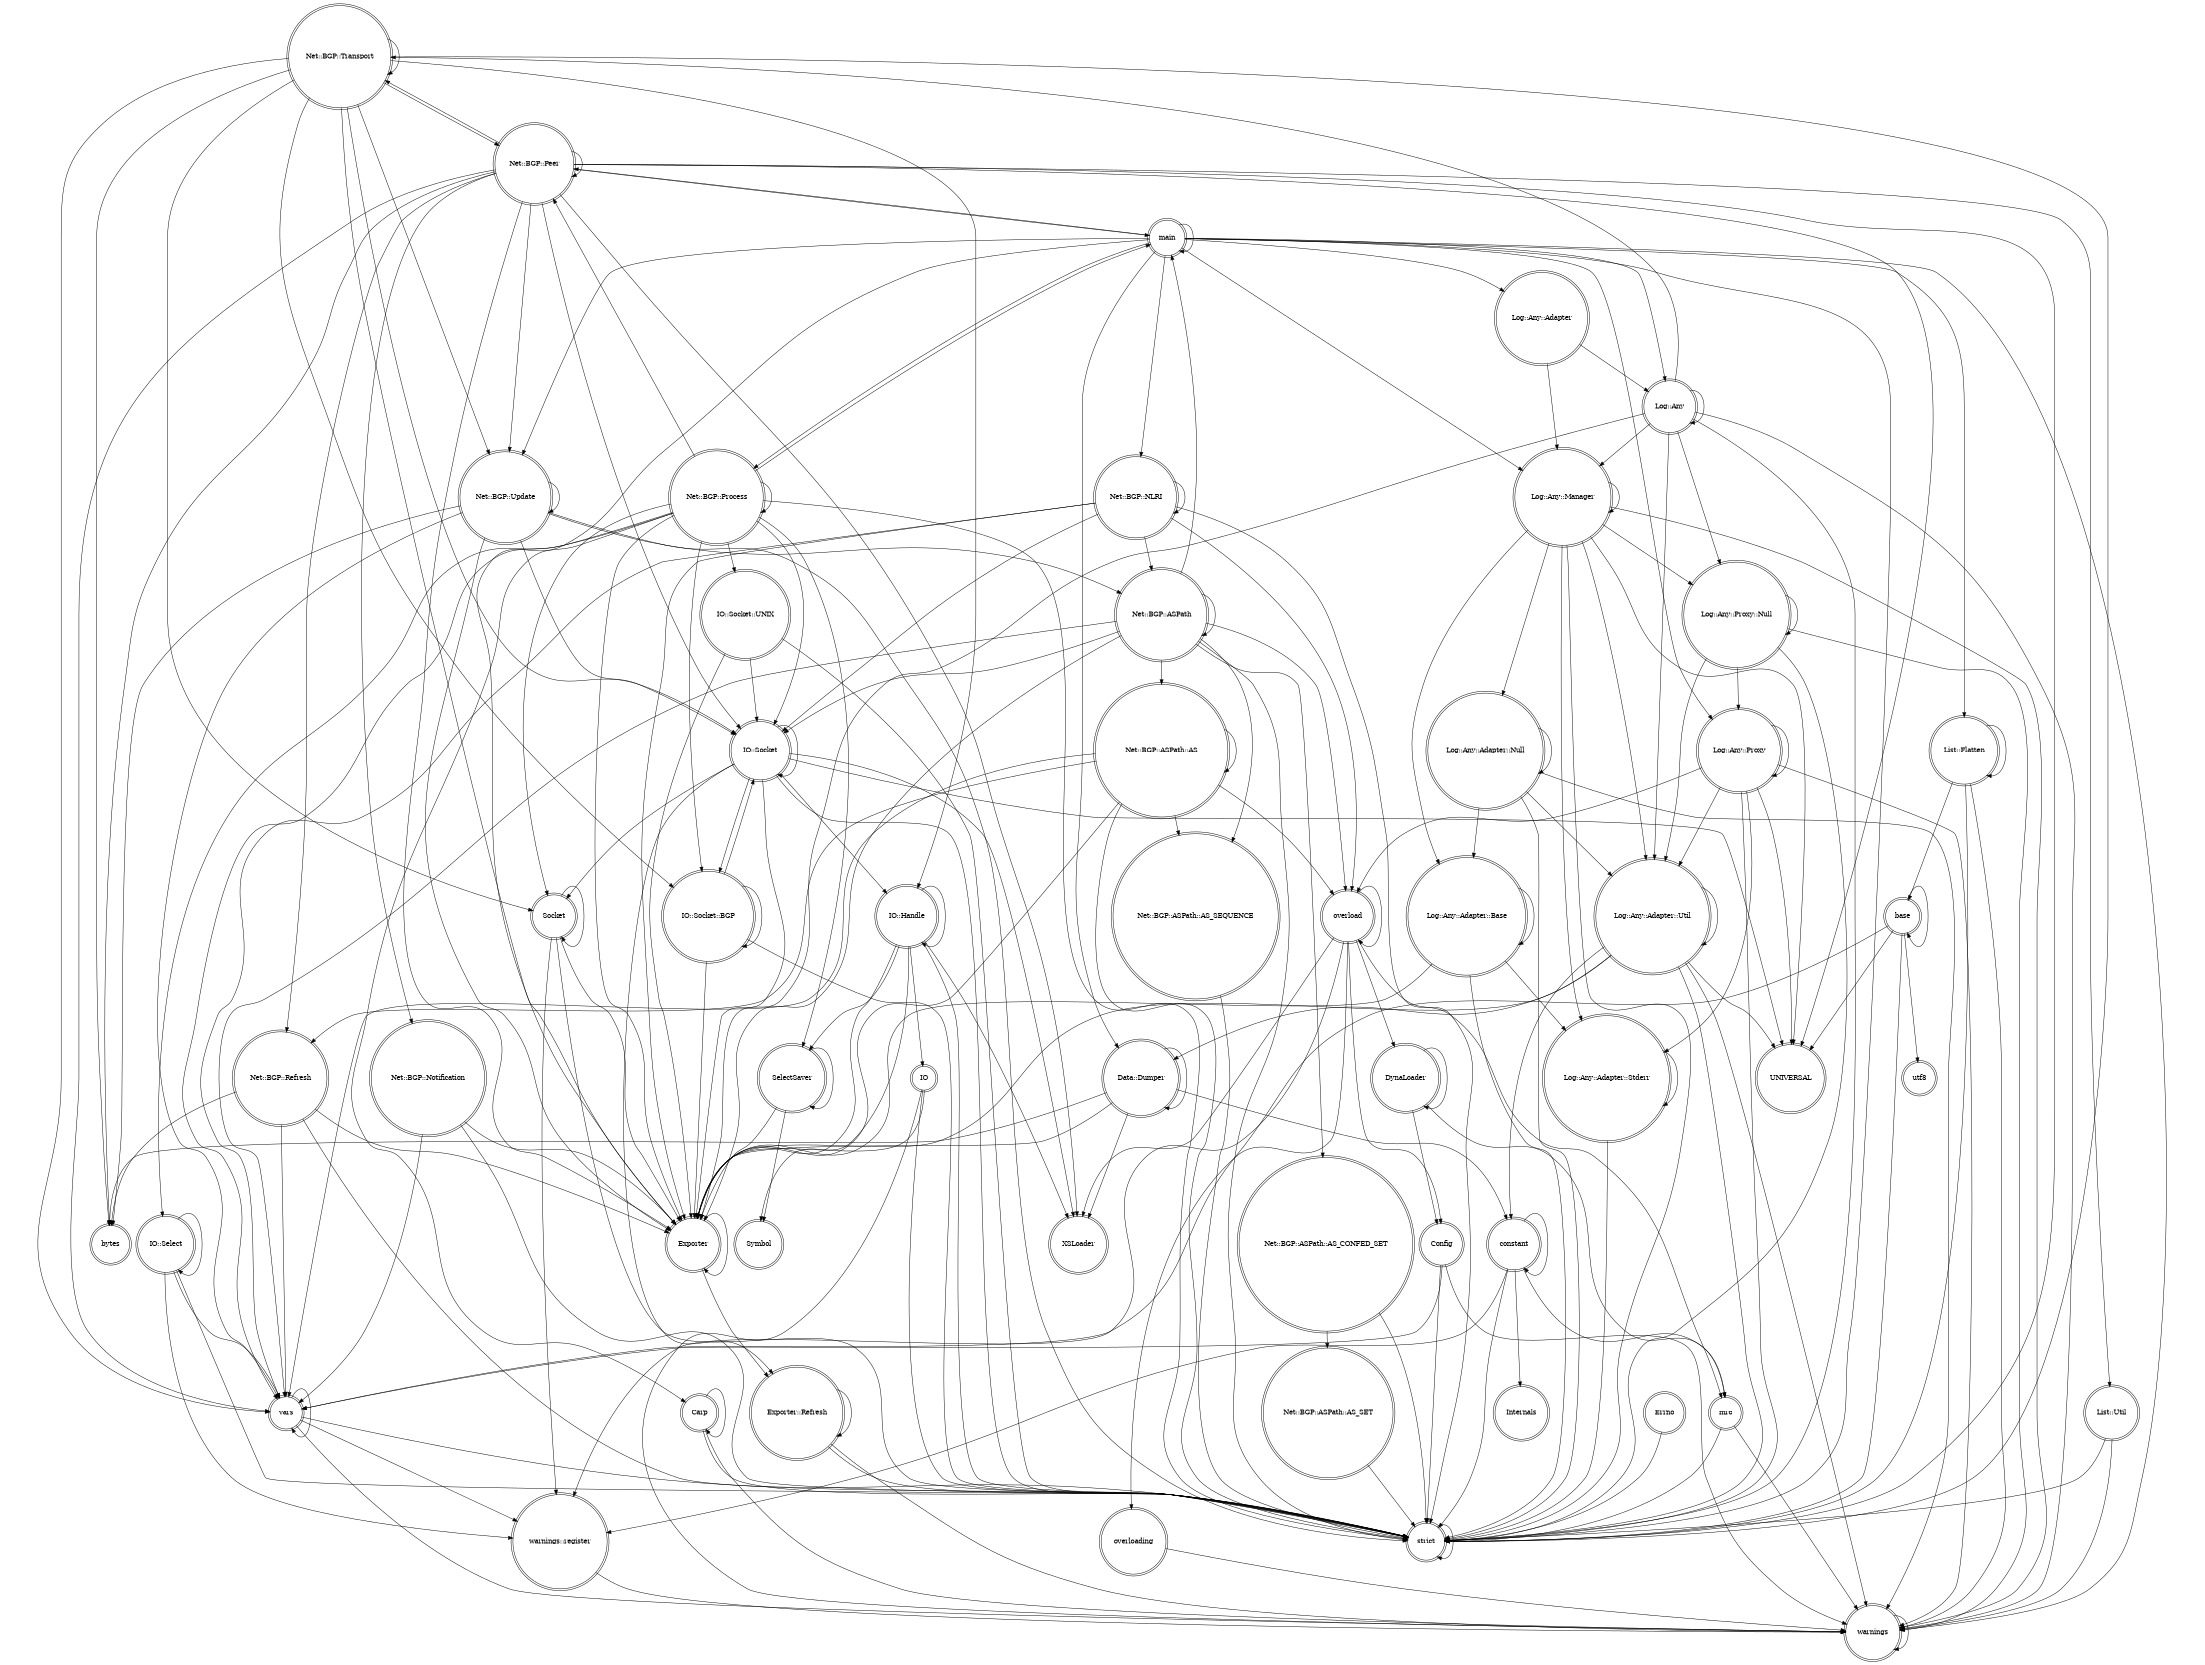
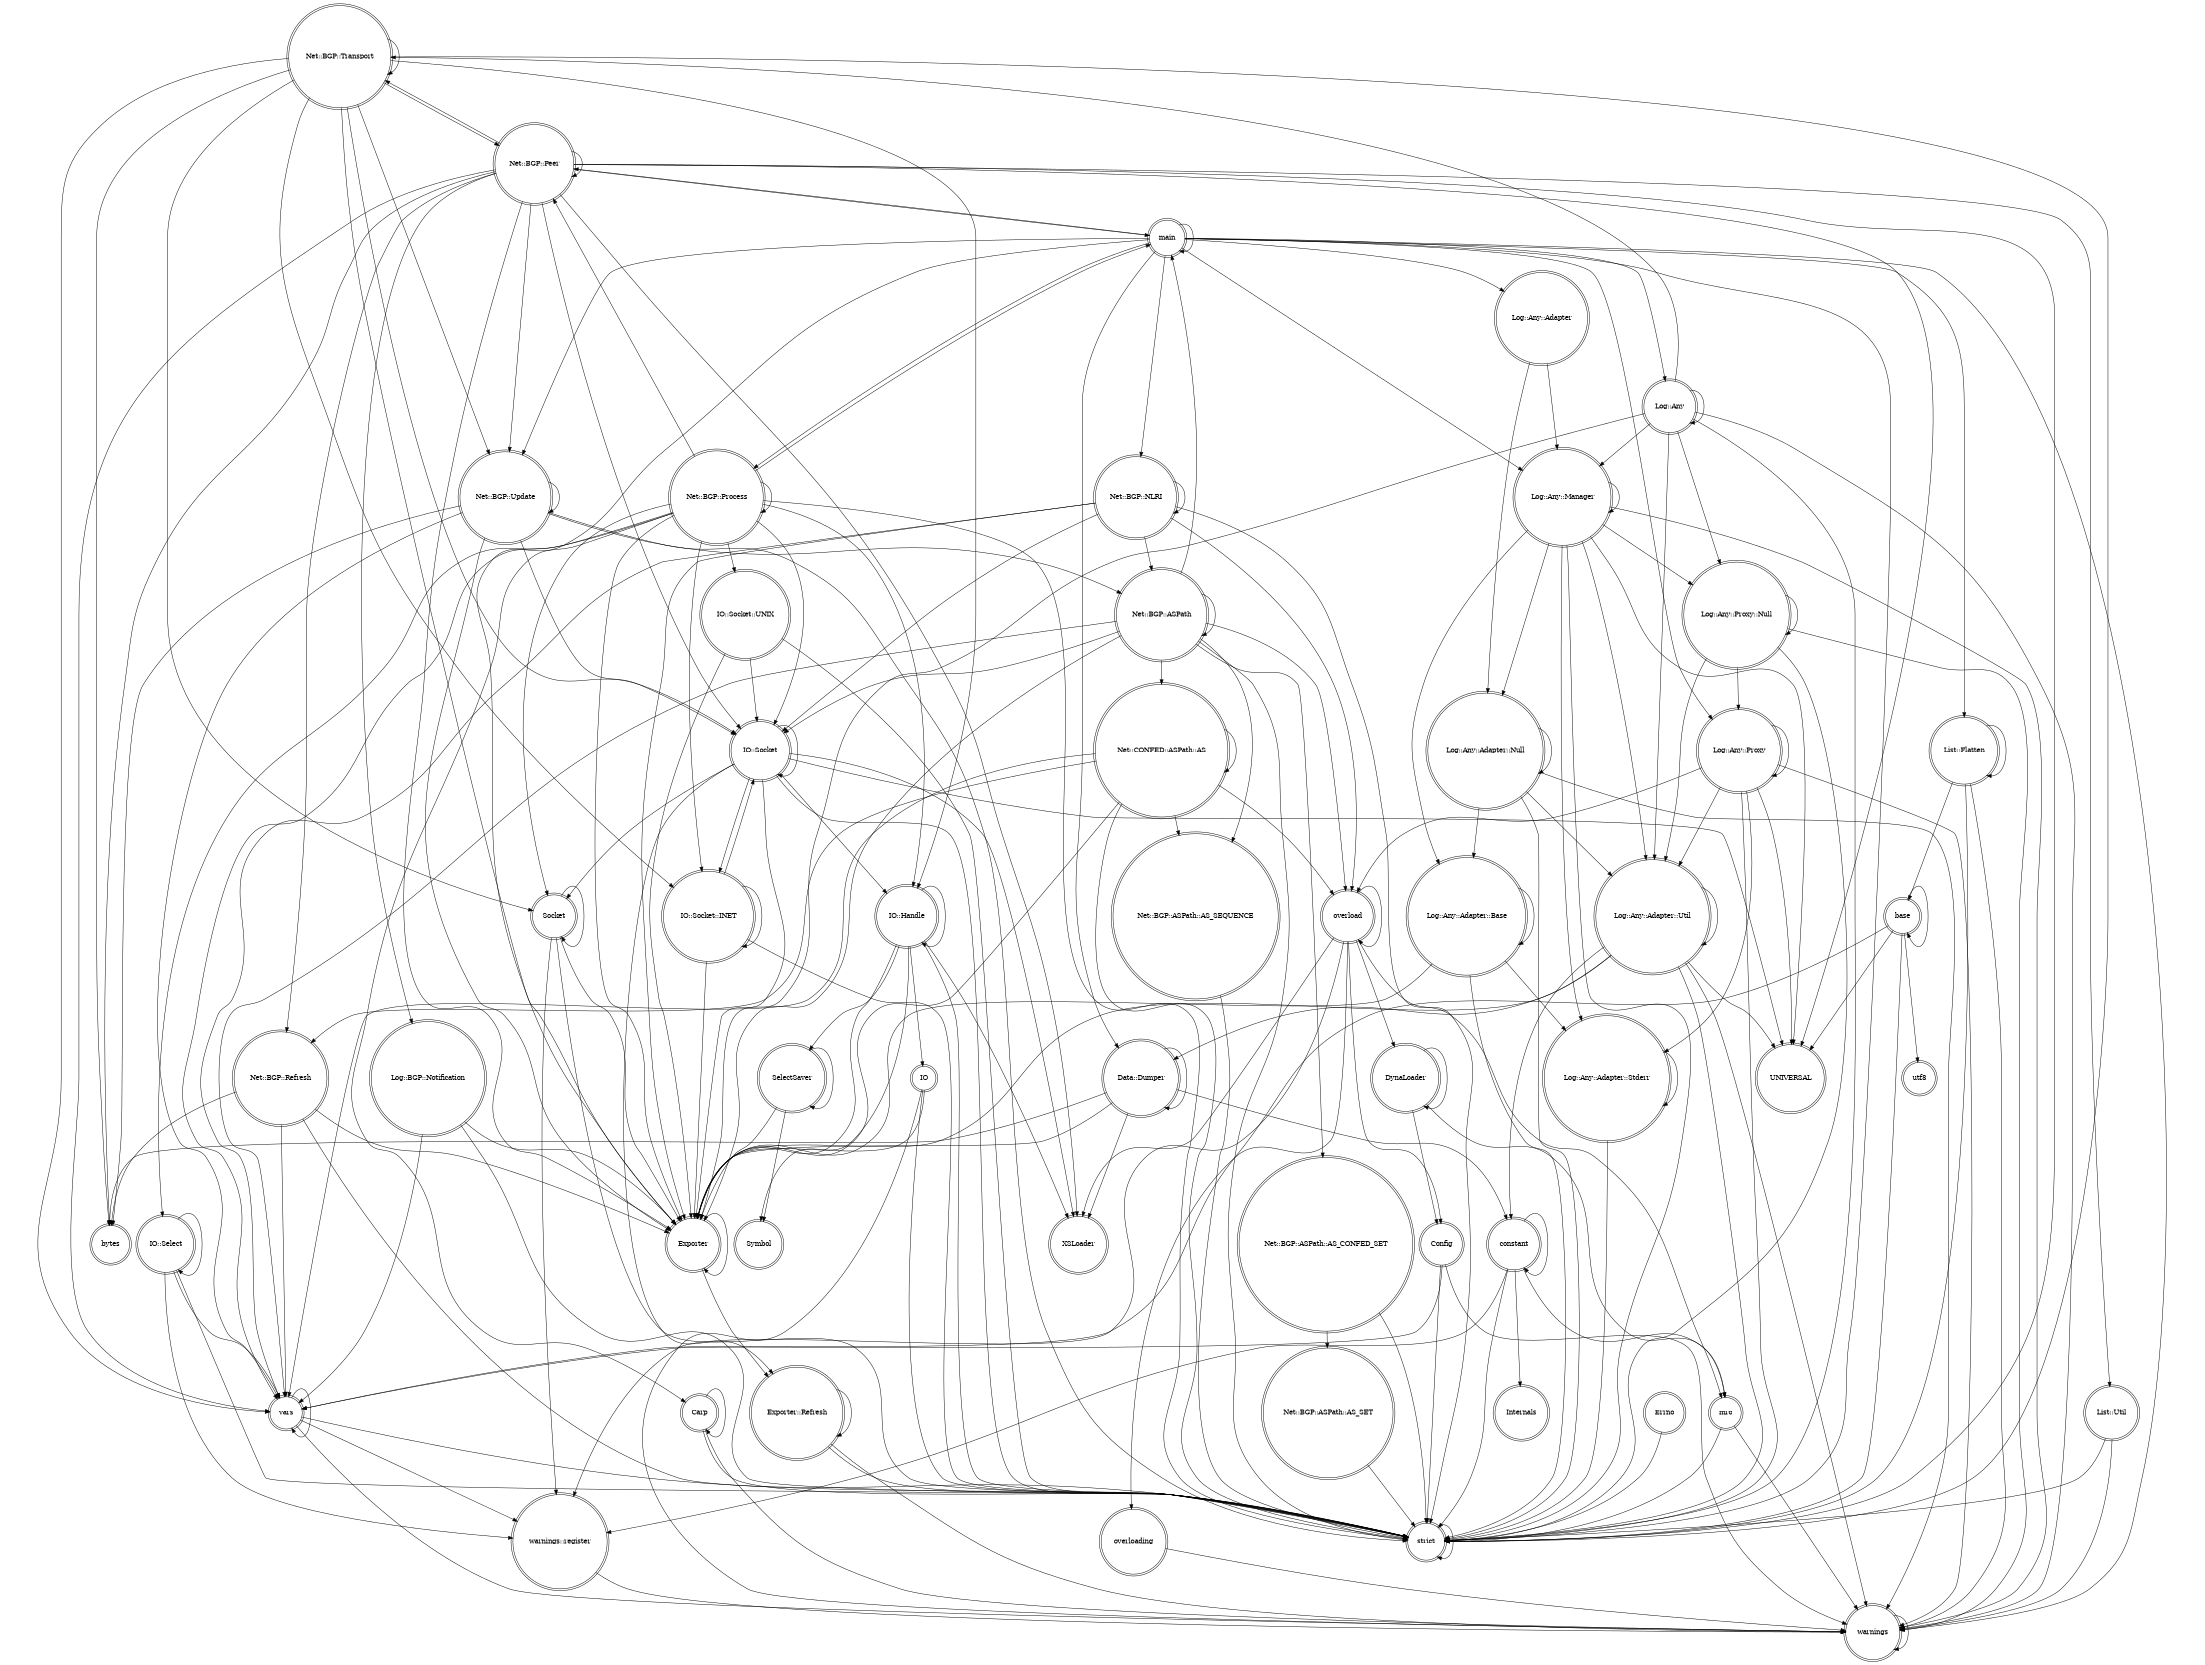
(1612, 367) -> (1501, 524)
(1162, 751) -> (1162, 751)
(848, 769) -> (912, 656)
(708, 916) -> (708, 916)
(428, 1078) -> (428, 1078)
